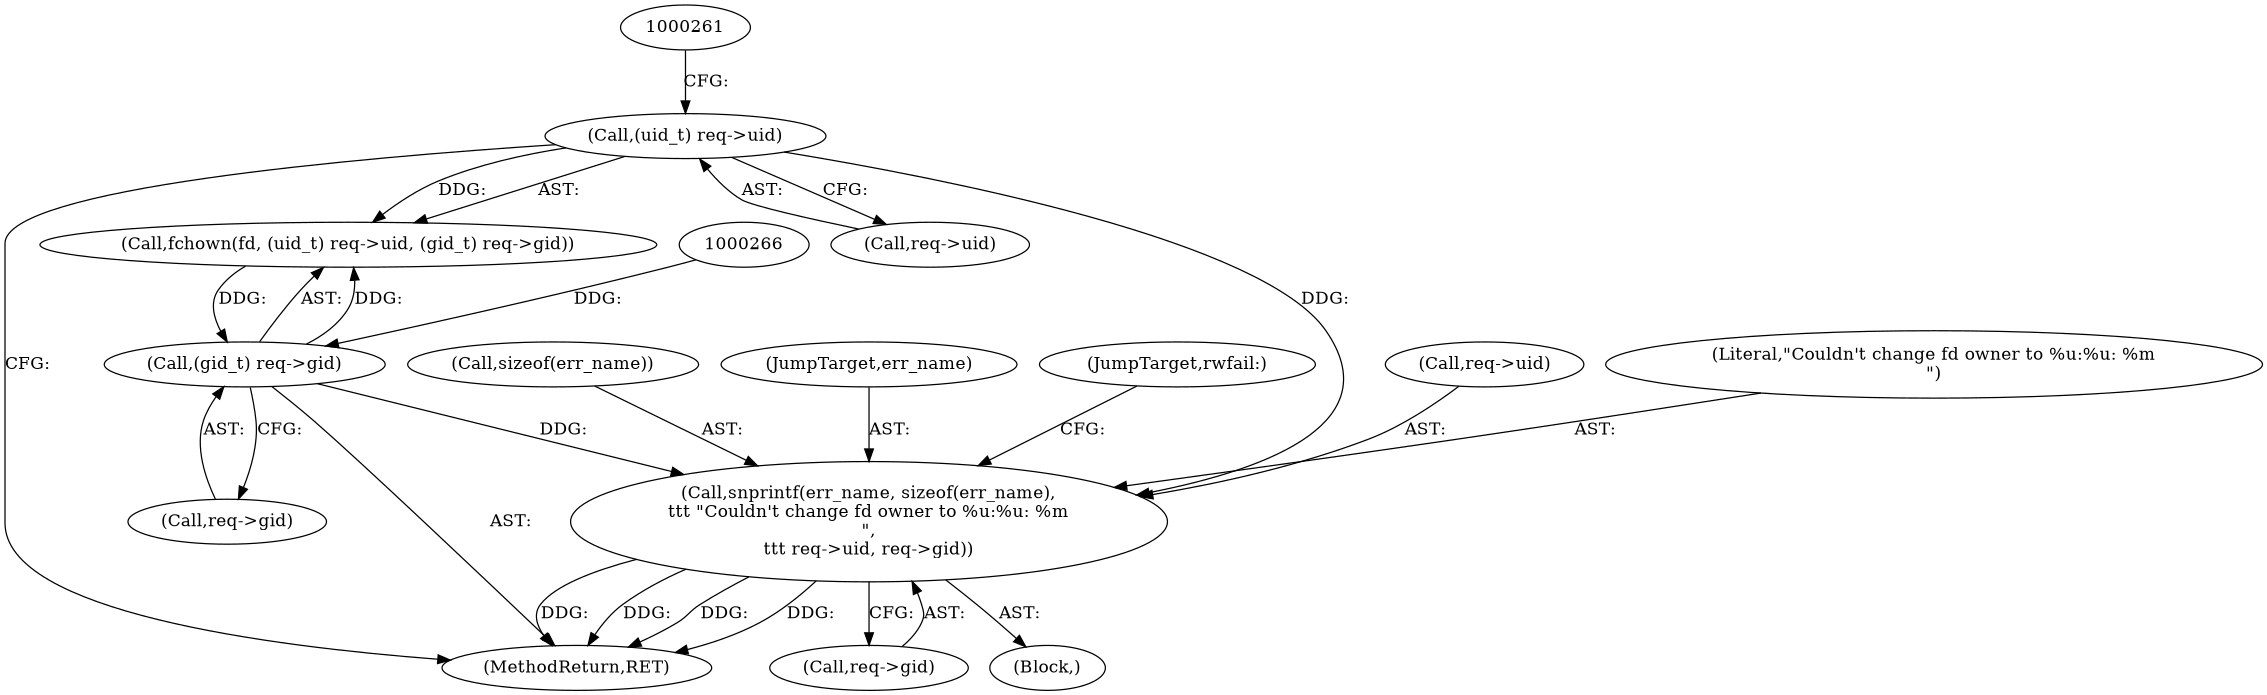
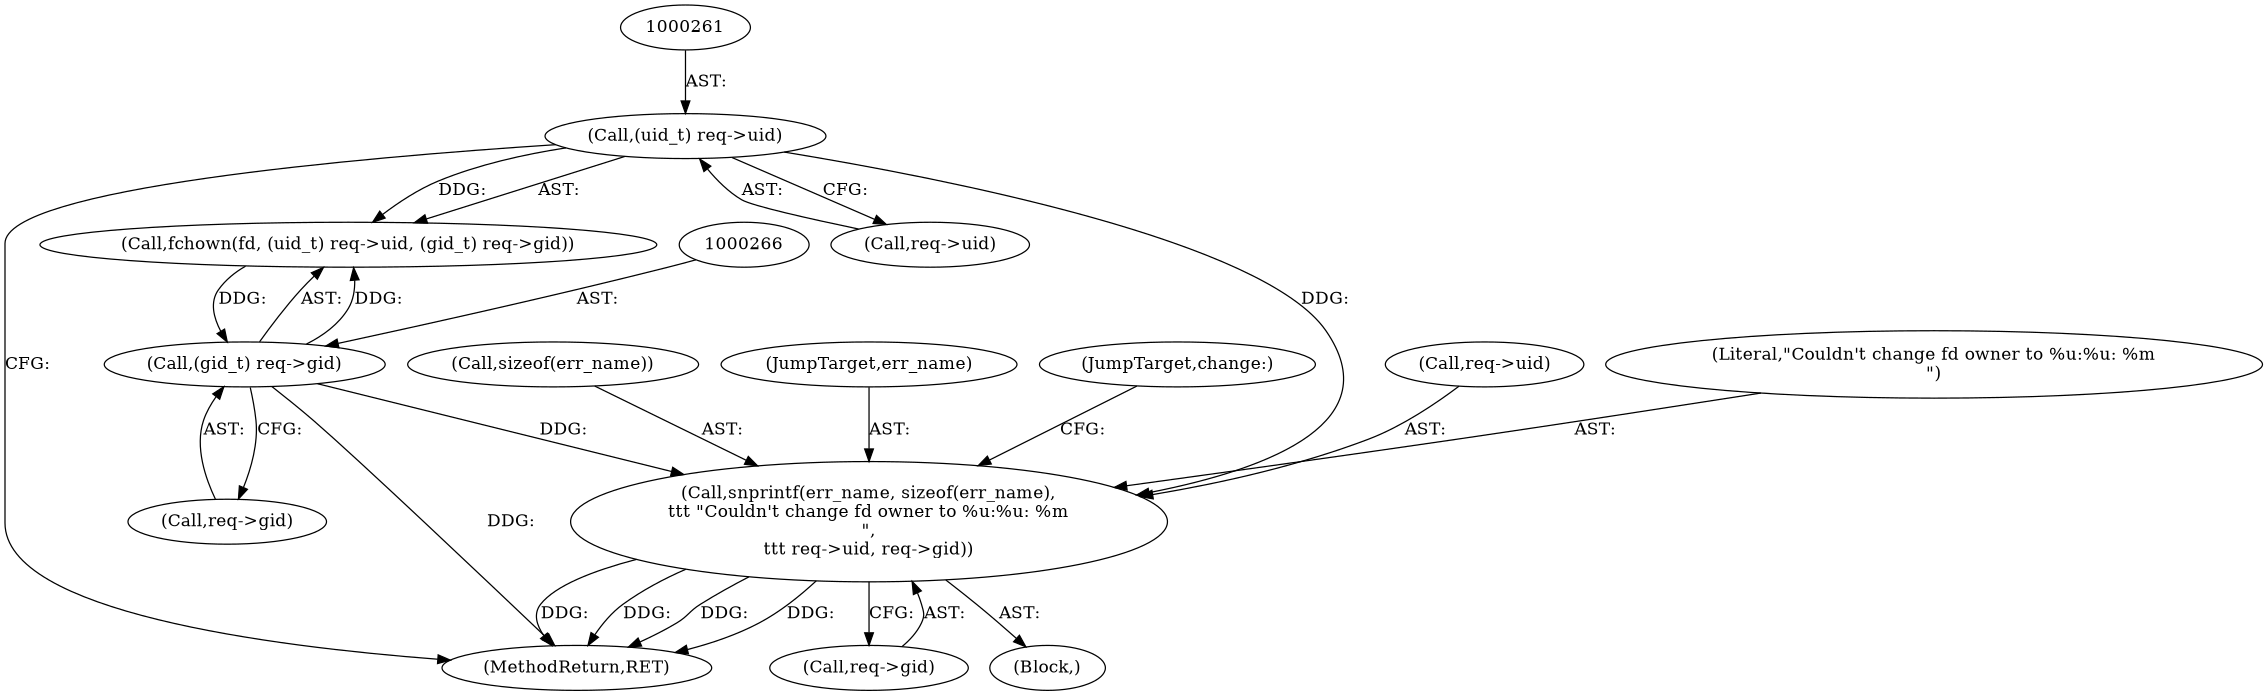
(709, 82) -> (709, 82)
(601, 299) -> (601, 299)
(1177, 364) -> (1177, 364)
(514, 522) -> (514, 522)
